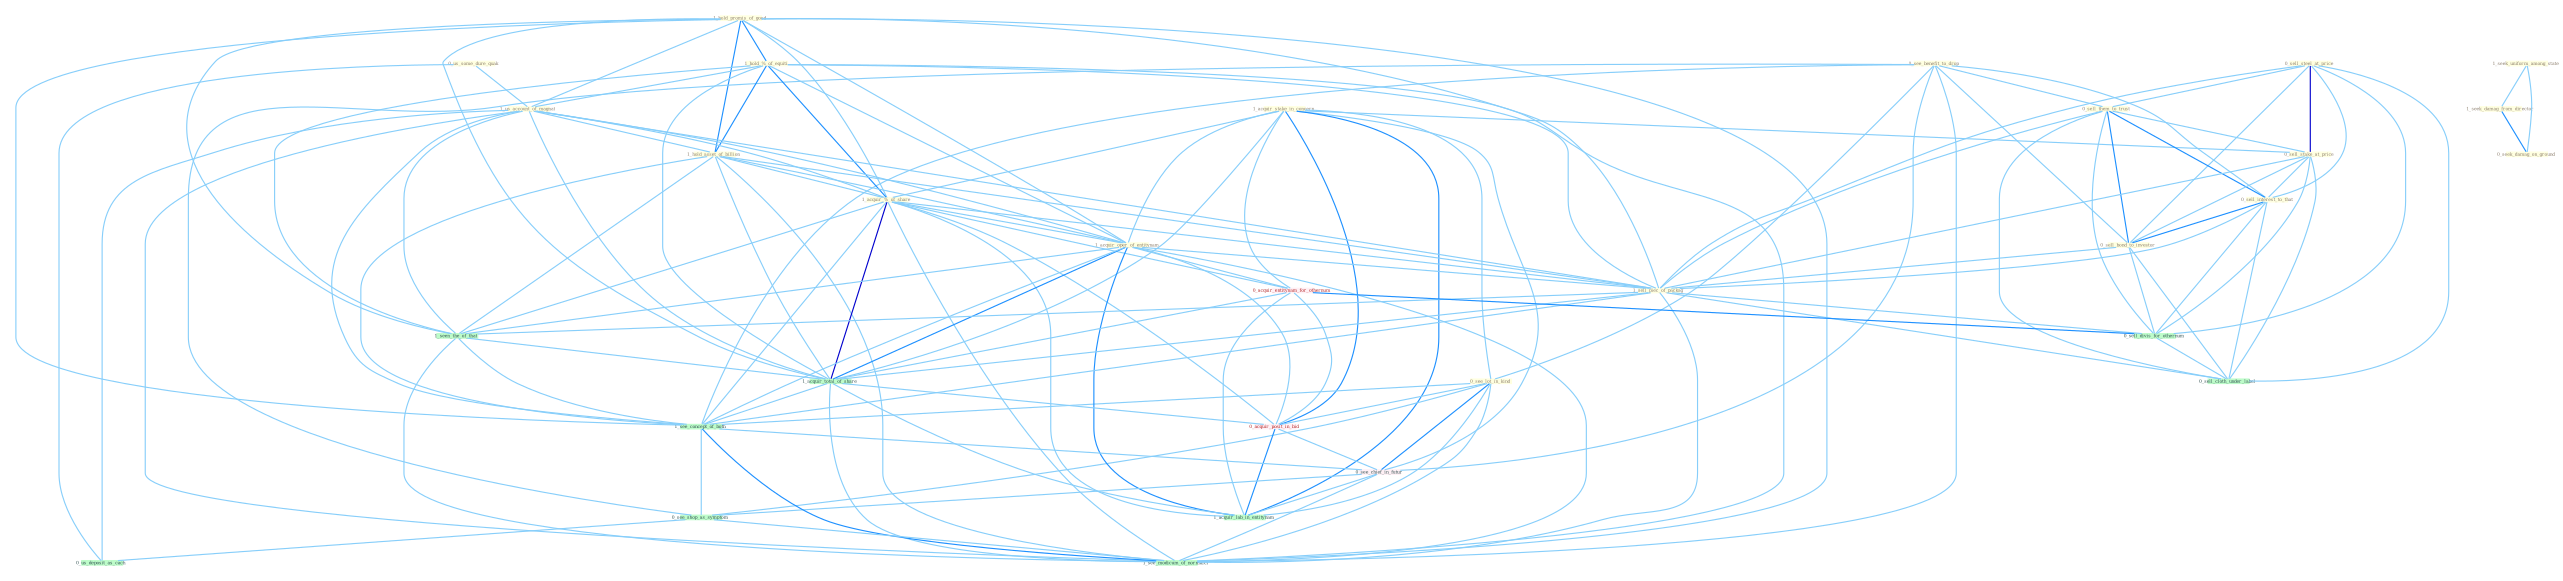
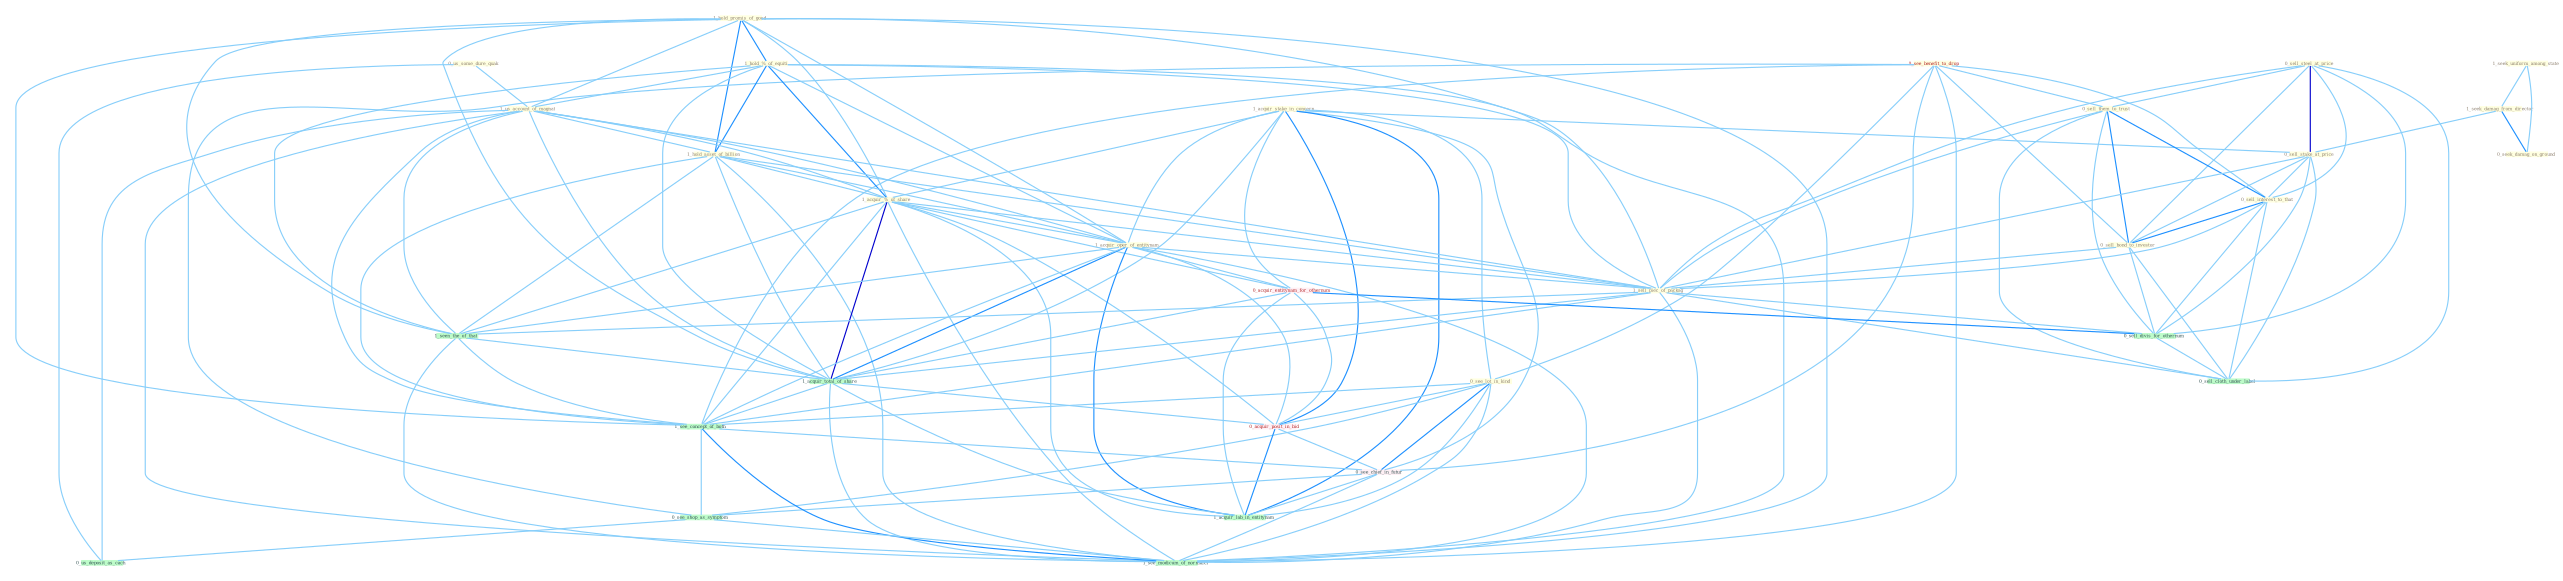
(1935, 64) -> (1935, 64)
(2209, 132) -> (2410, 131)
